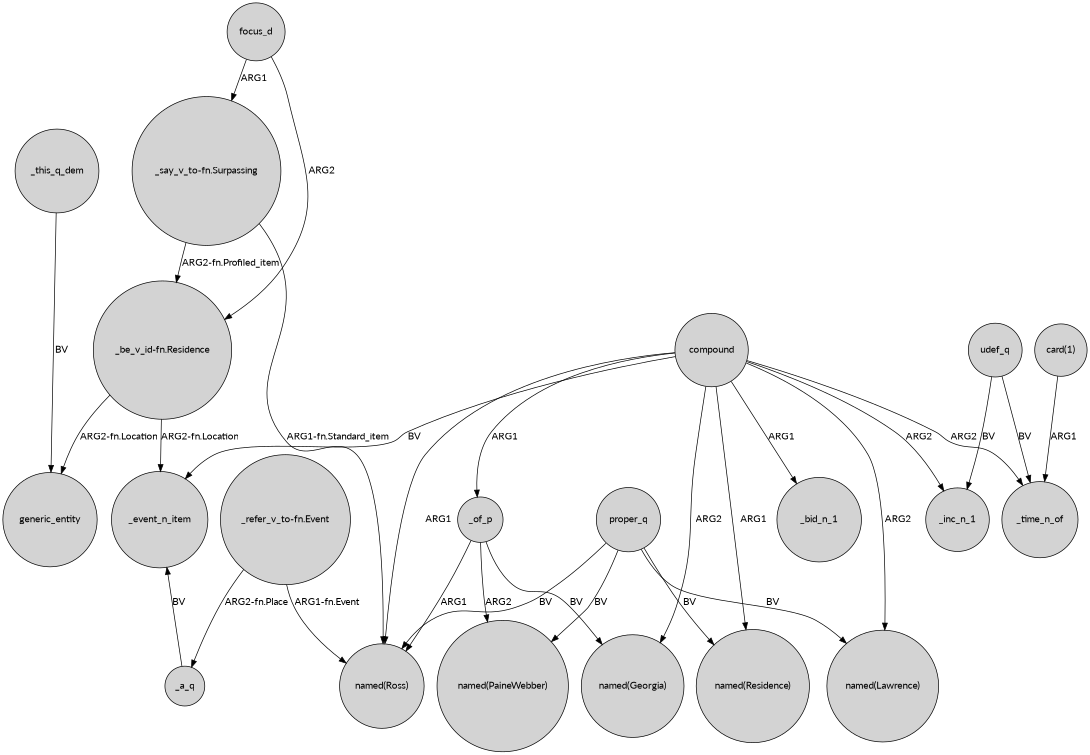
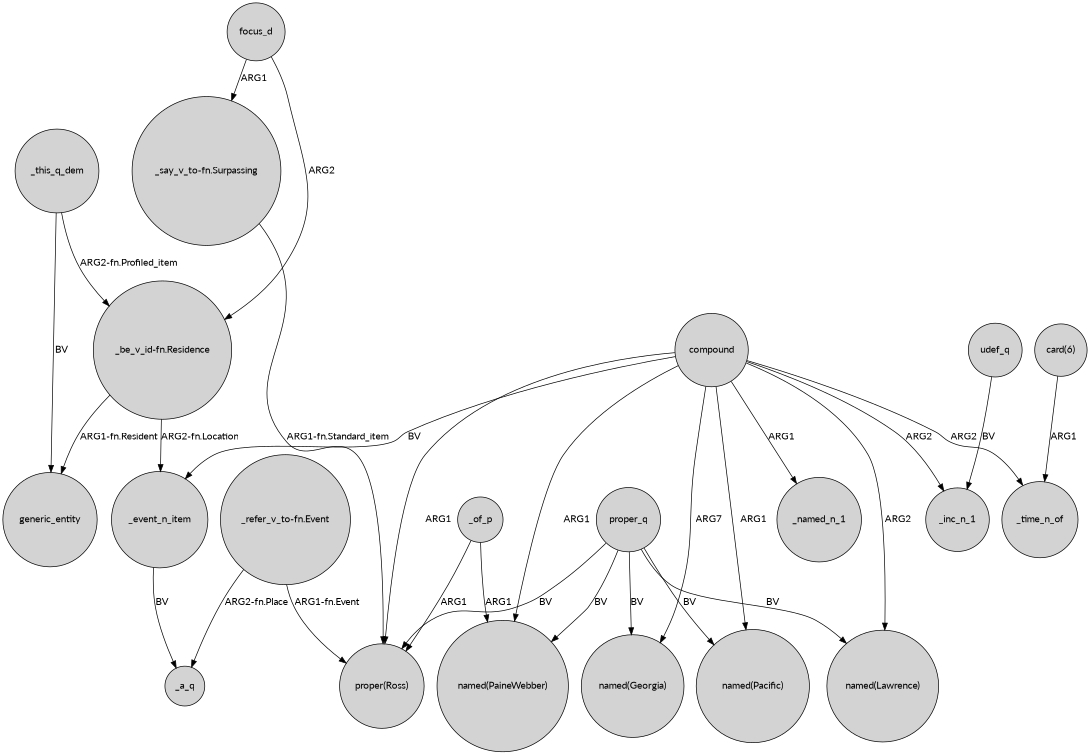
(182, 259) -> (76, 260)
(1061, 350) -> (1061, 350)
(542, 391) -> (558, 464)
(1015, 426) -> none
(119, 437) -> (119, 437)
(709, 520) -> (709, 520)
(819, 520) -> (819, 520)
(539, 592) -> (630, 590)
(499, 602) -> (499, 602)
(175, 620) -> (157, 616)
(382, 686) -> (382, 686)
(753, 686) -> (753, 686)
